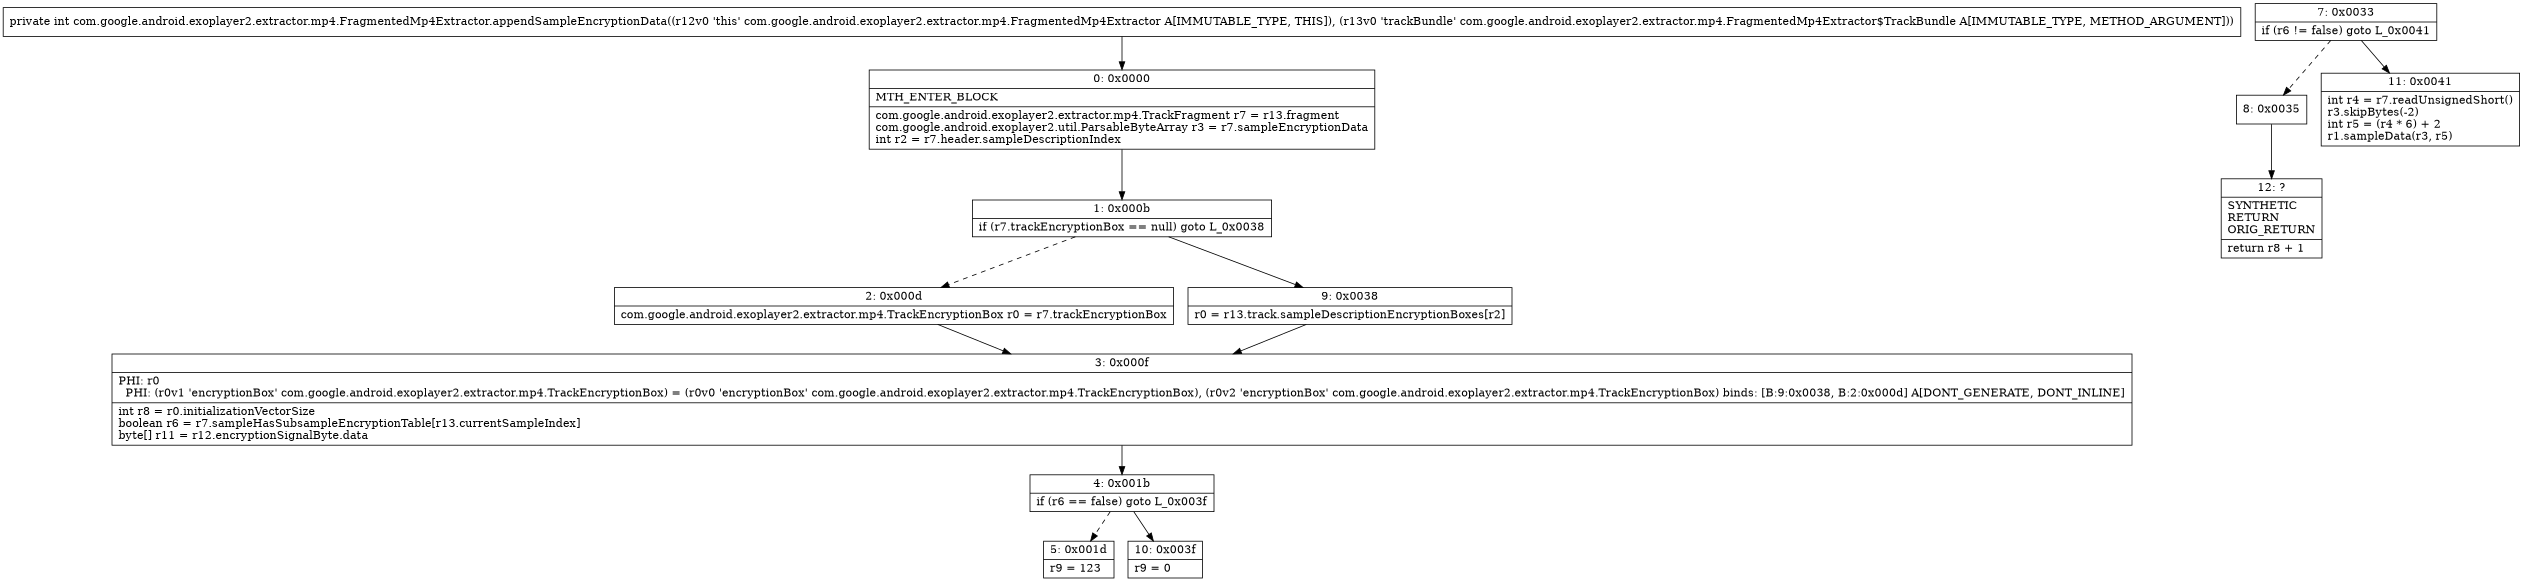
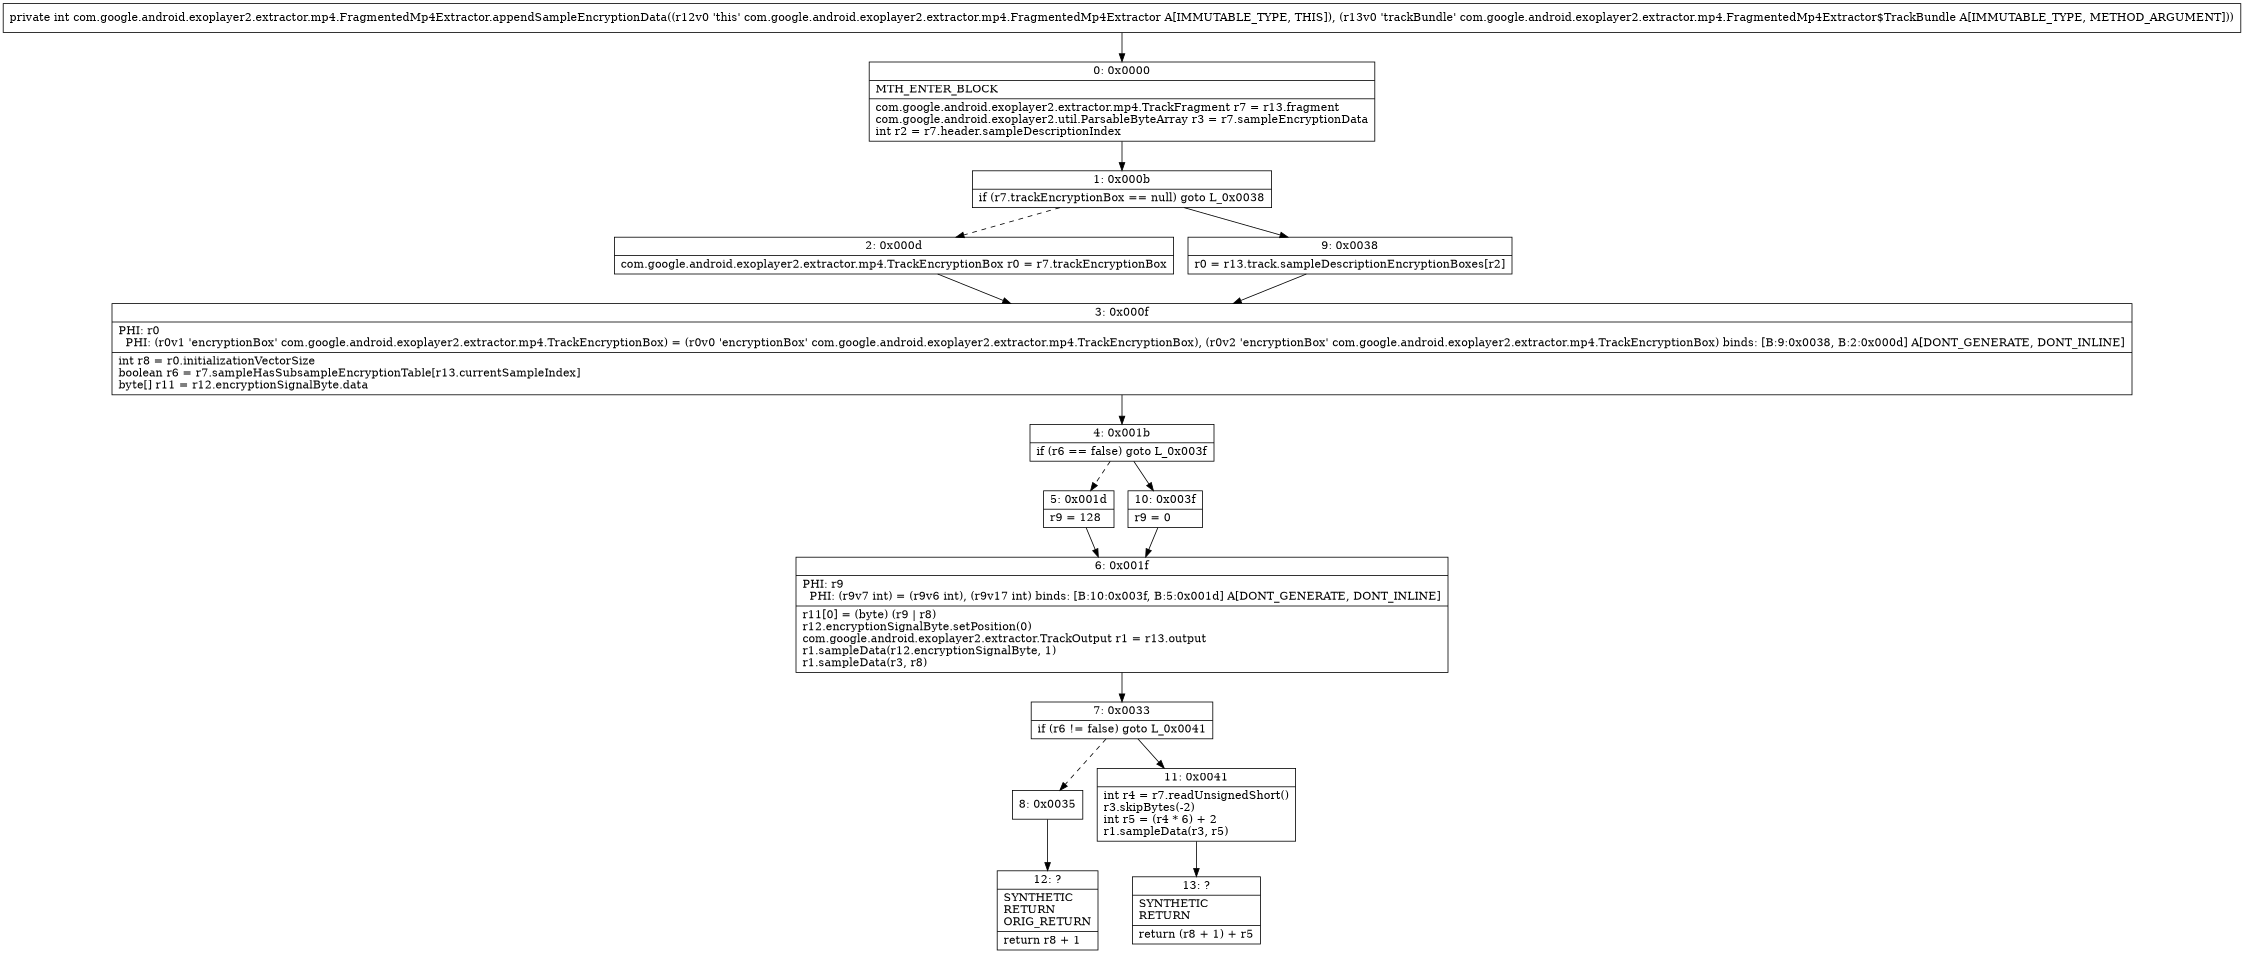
(1076, 568) -> (1076, 518)
none -> (1122, 615)
none -> (1196, 910)
